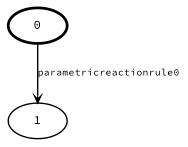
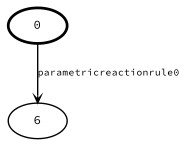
(38, 121) -> (38, 121)
